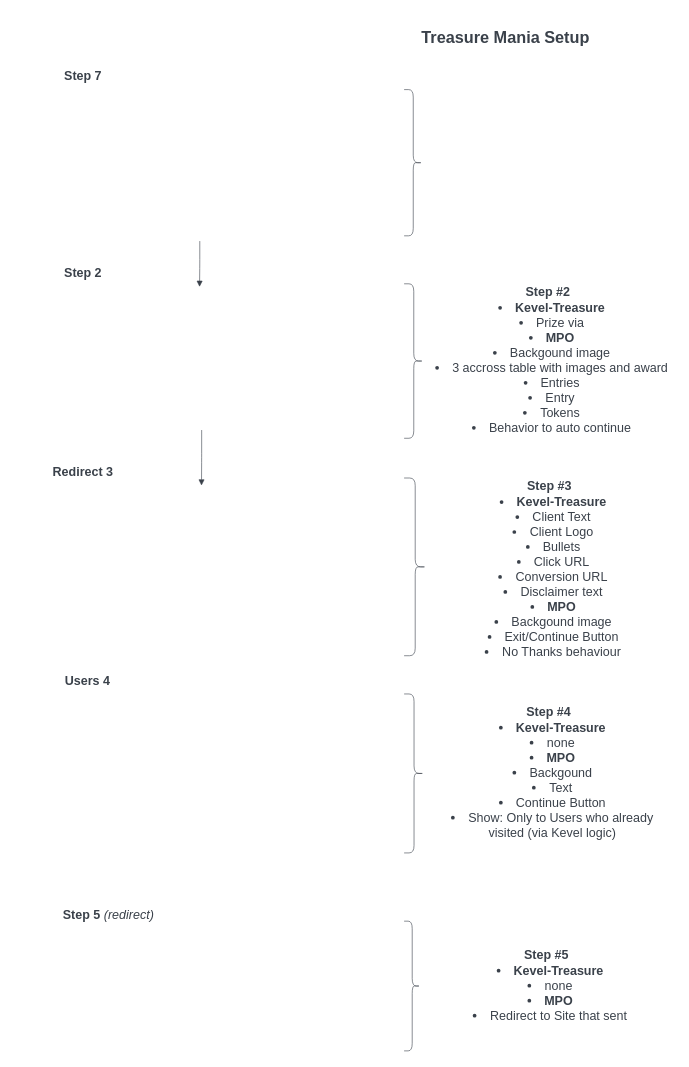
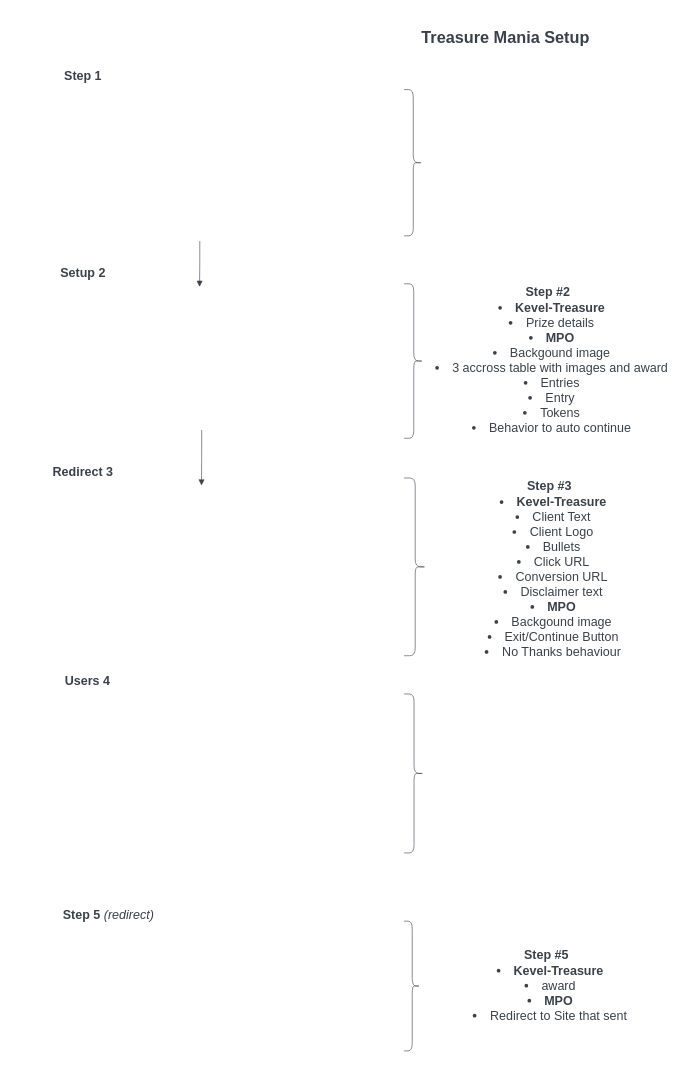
(83, 77) -> (83, 77)
(83, 273) -> (83, 273)
(548, 361) -> (548, 361)
(548, 774) -> none
(546, 987) -> (546, 987)
